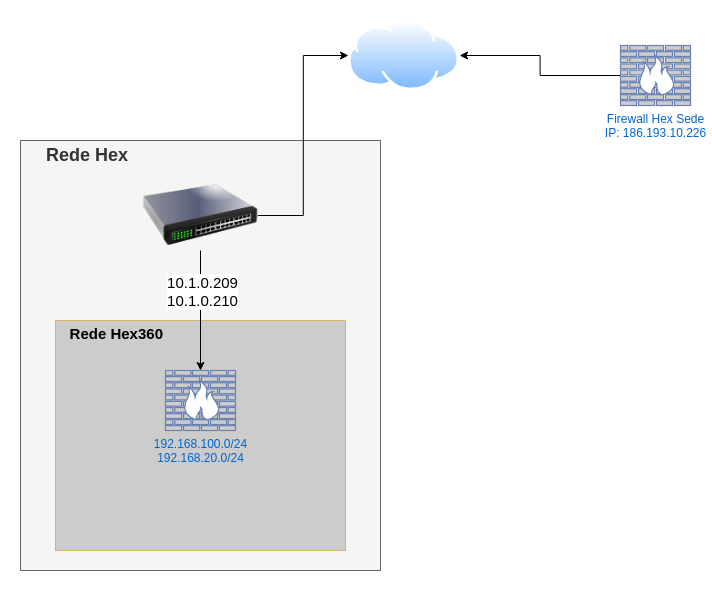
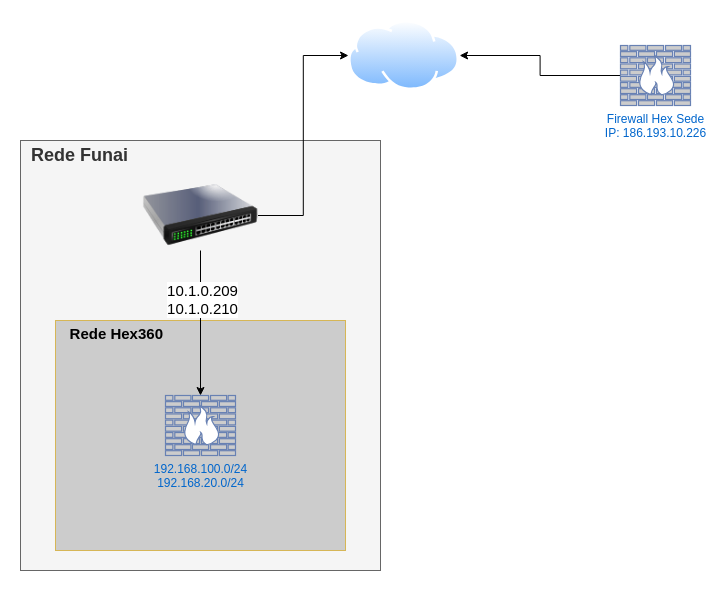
(103, 174) -> (98, 174)
(201, 401) -> (201, 426)
